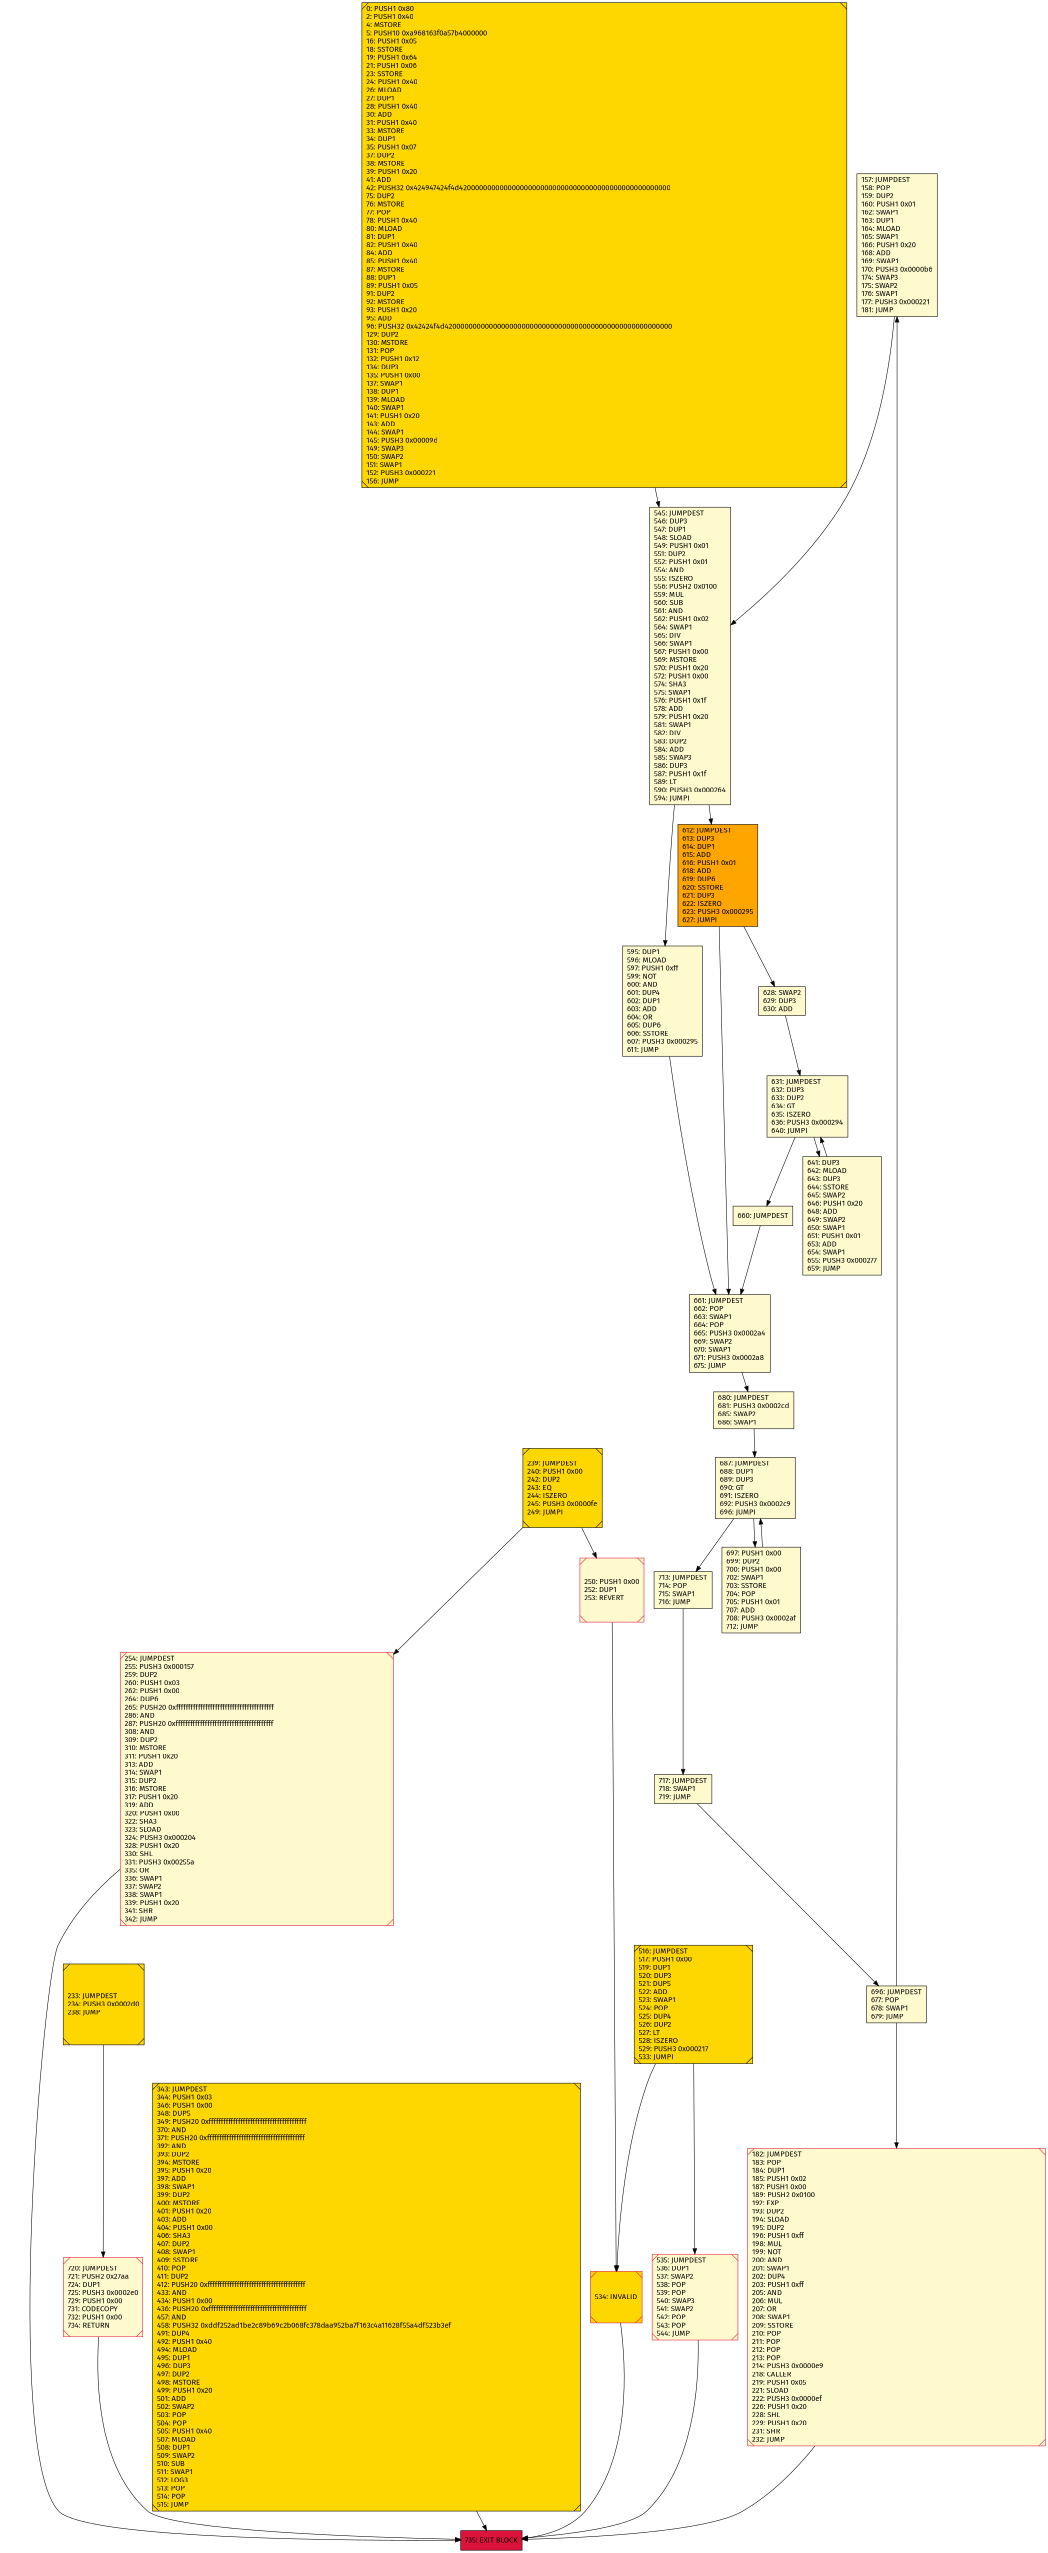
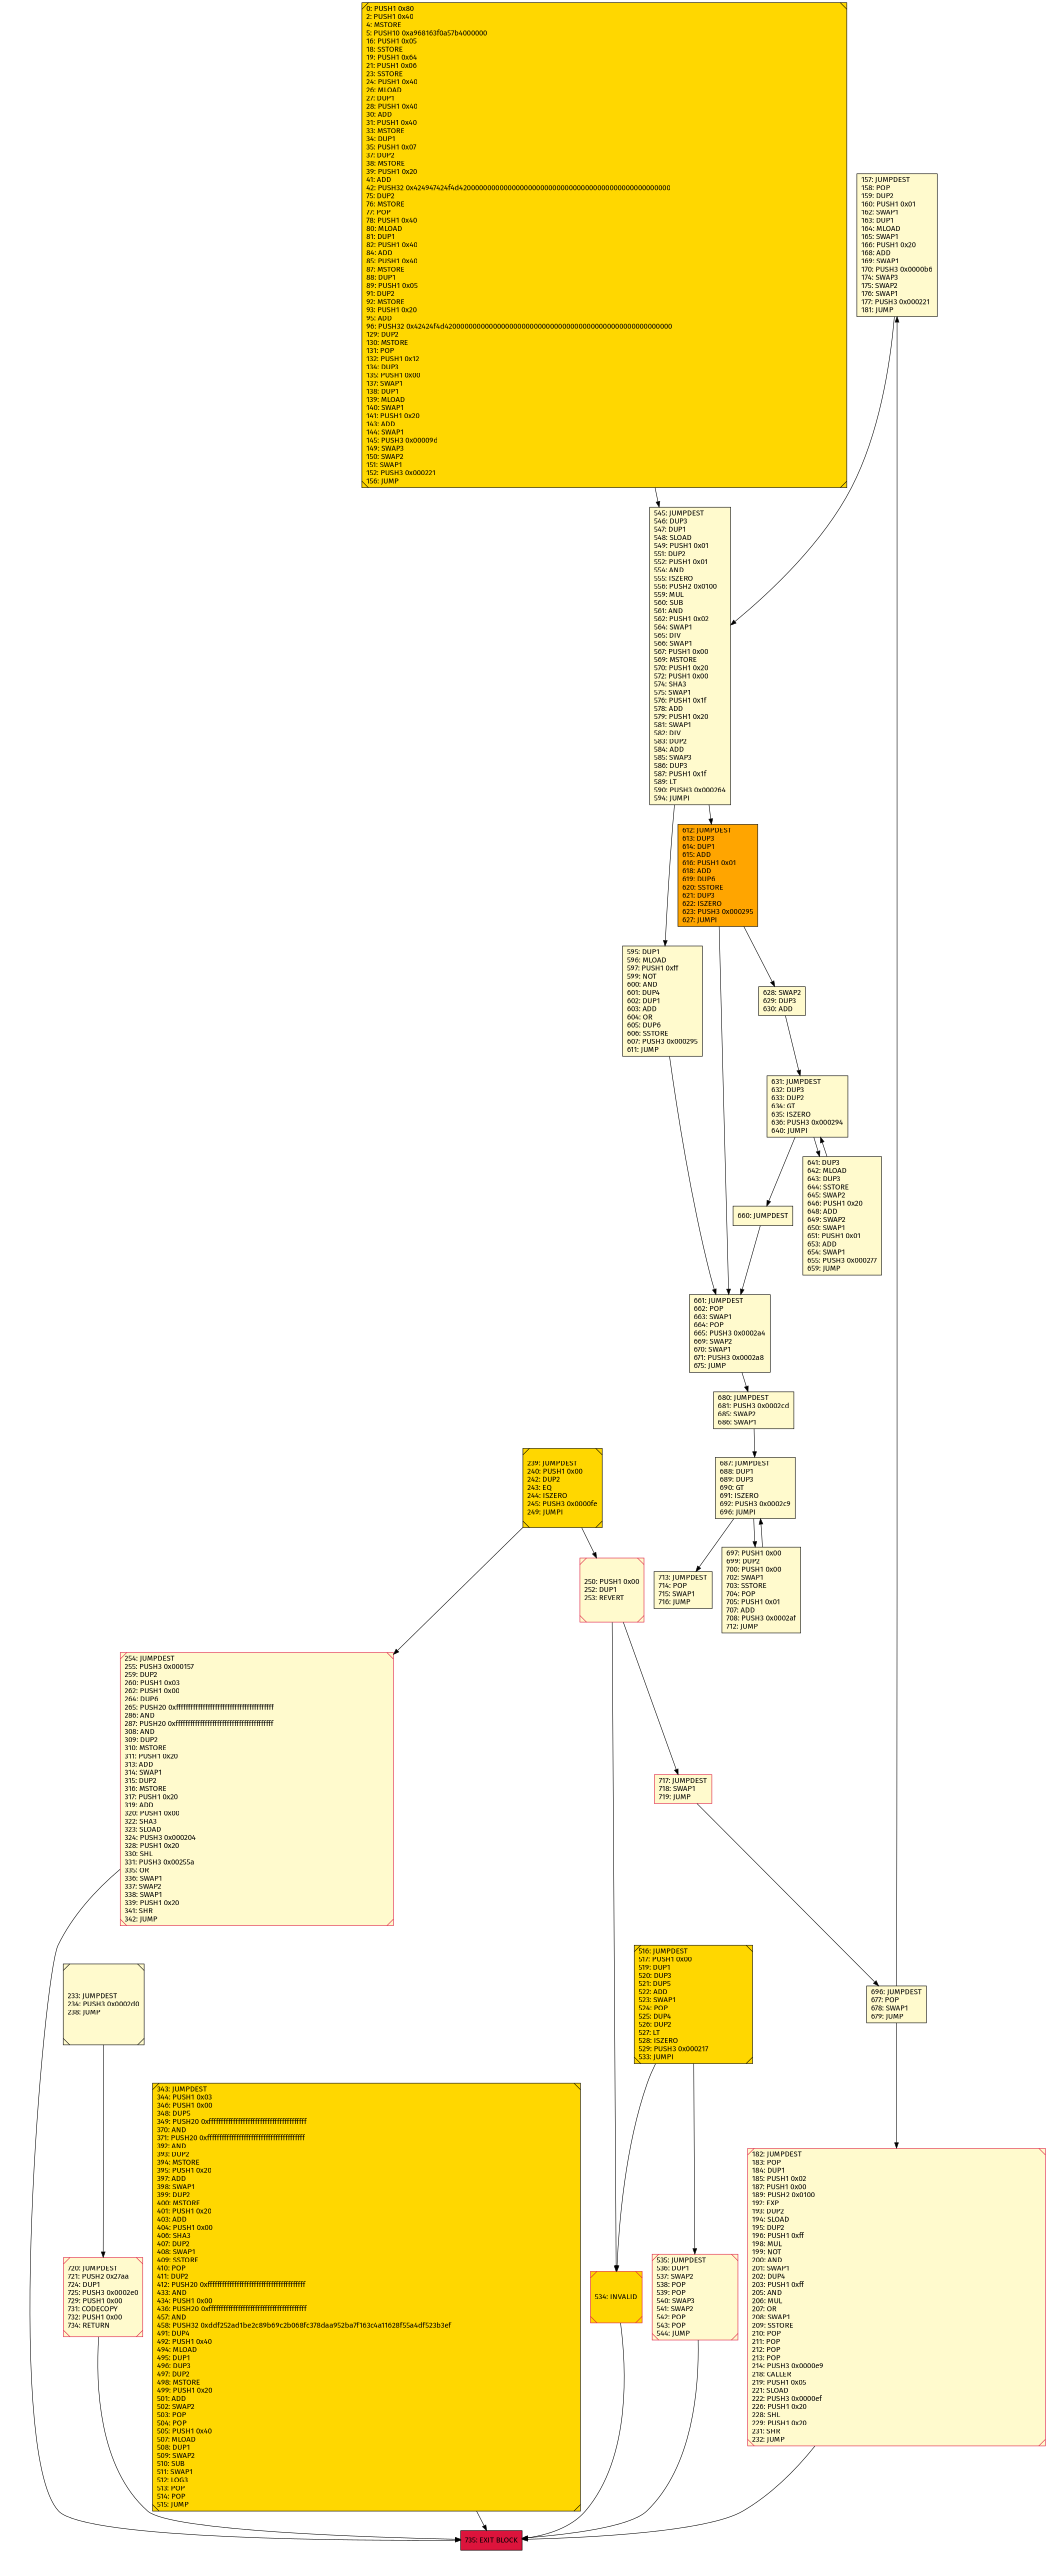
(683, 1689) -> (650, 1696)
(683, 1789) -> (683, 1789)
(104, 2004) -> (104, 2004)
